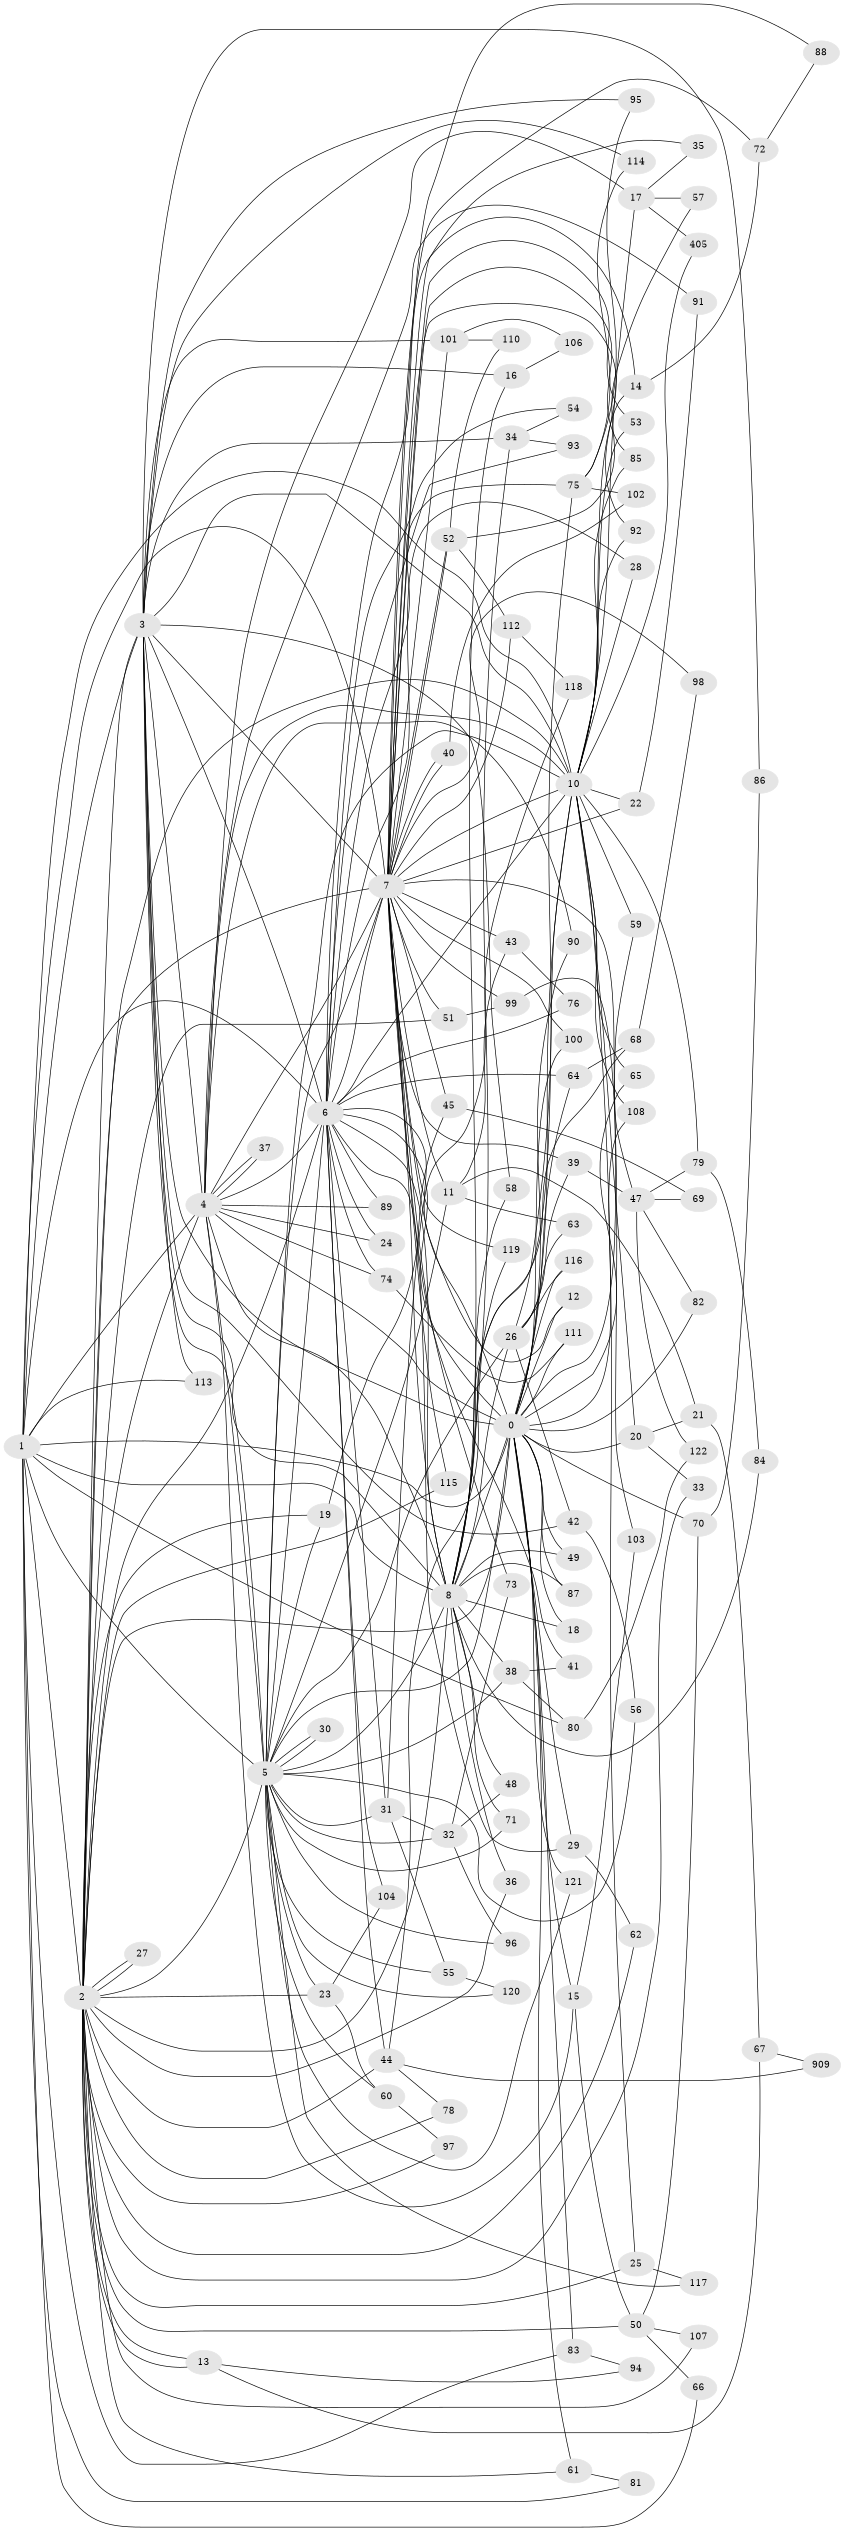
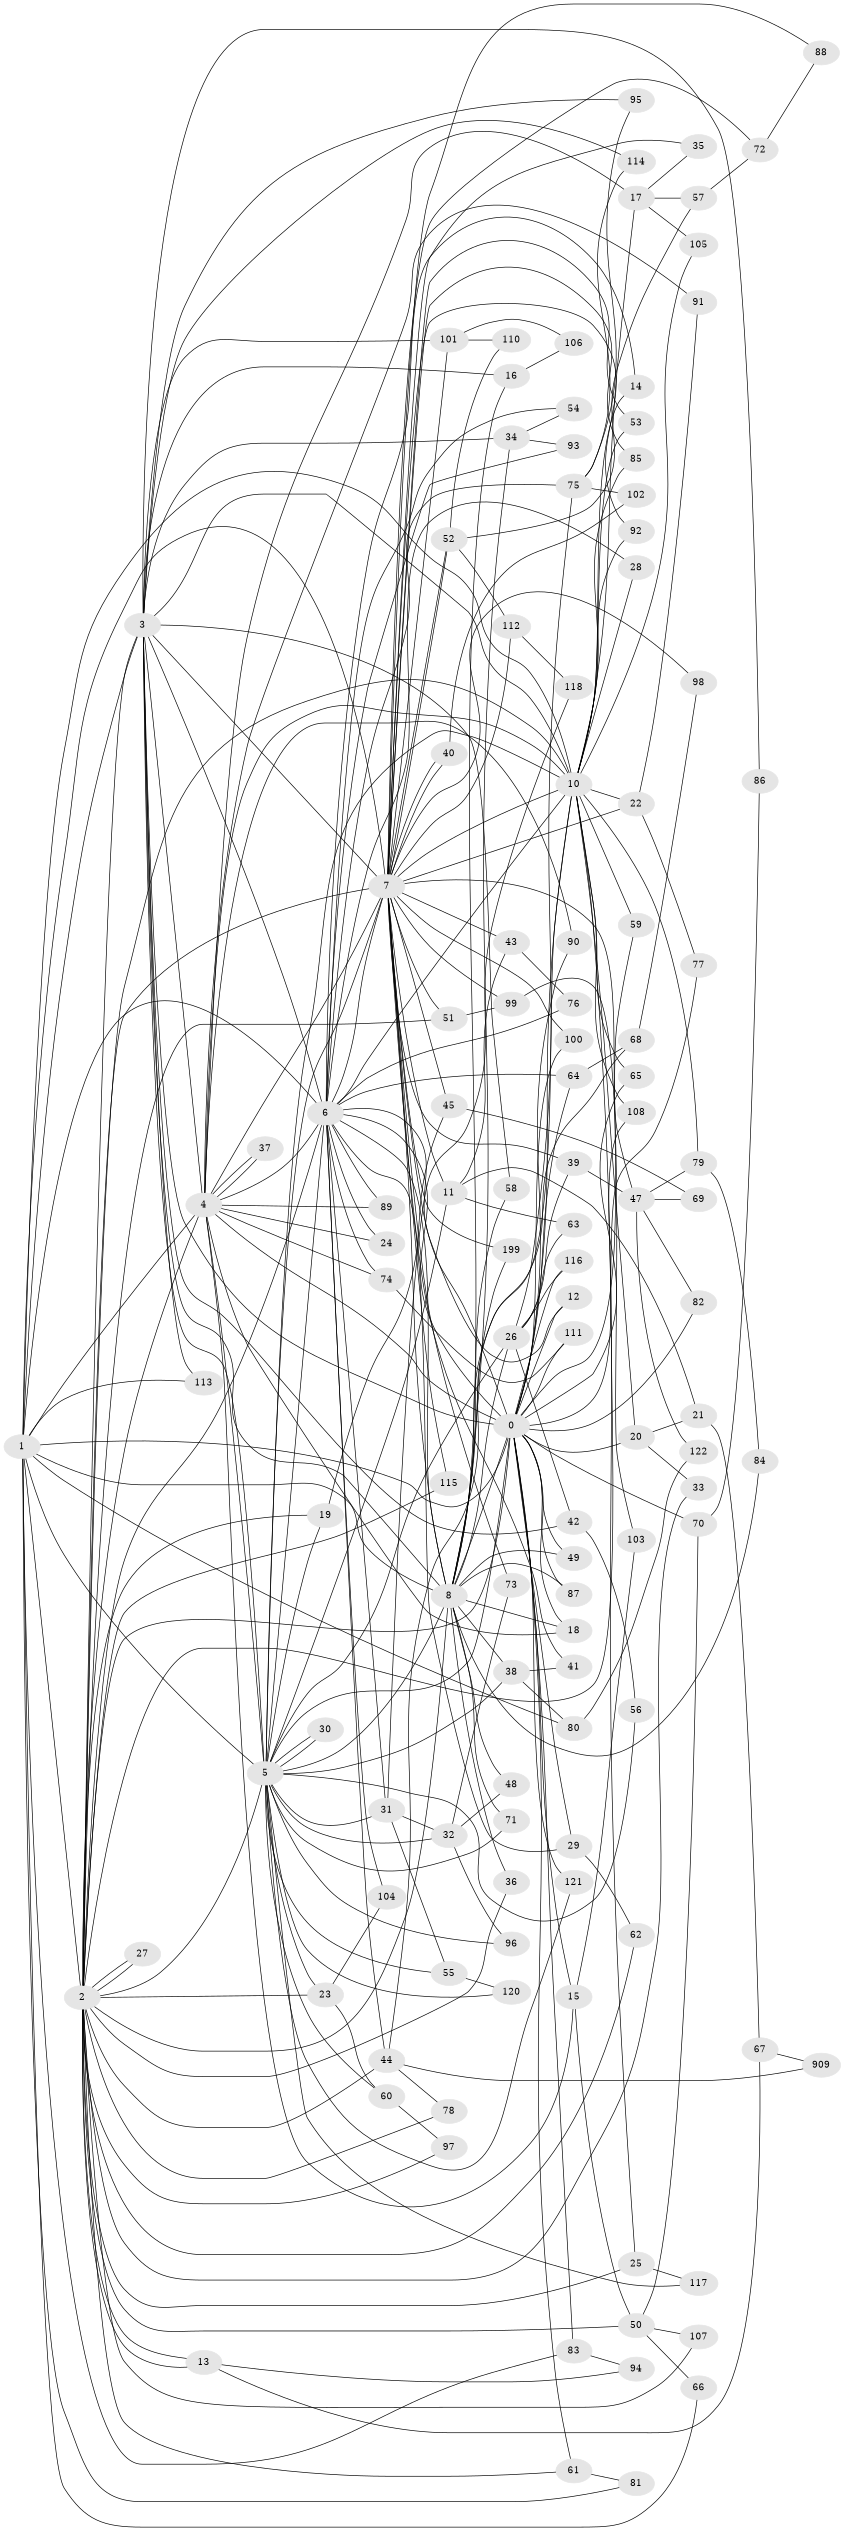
(699, 245) -> (699, 245)
(734, 287) -> (726, 177)
none -> (699, 965)
(512, 1251) -> (512, 1251)
(356, 1387) -> (310, 1443)
